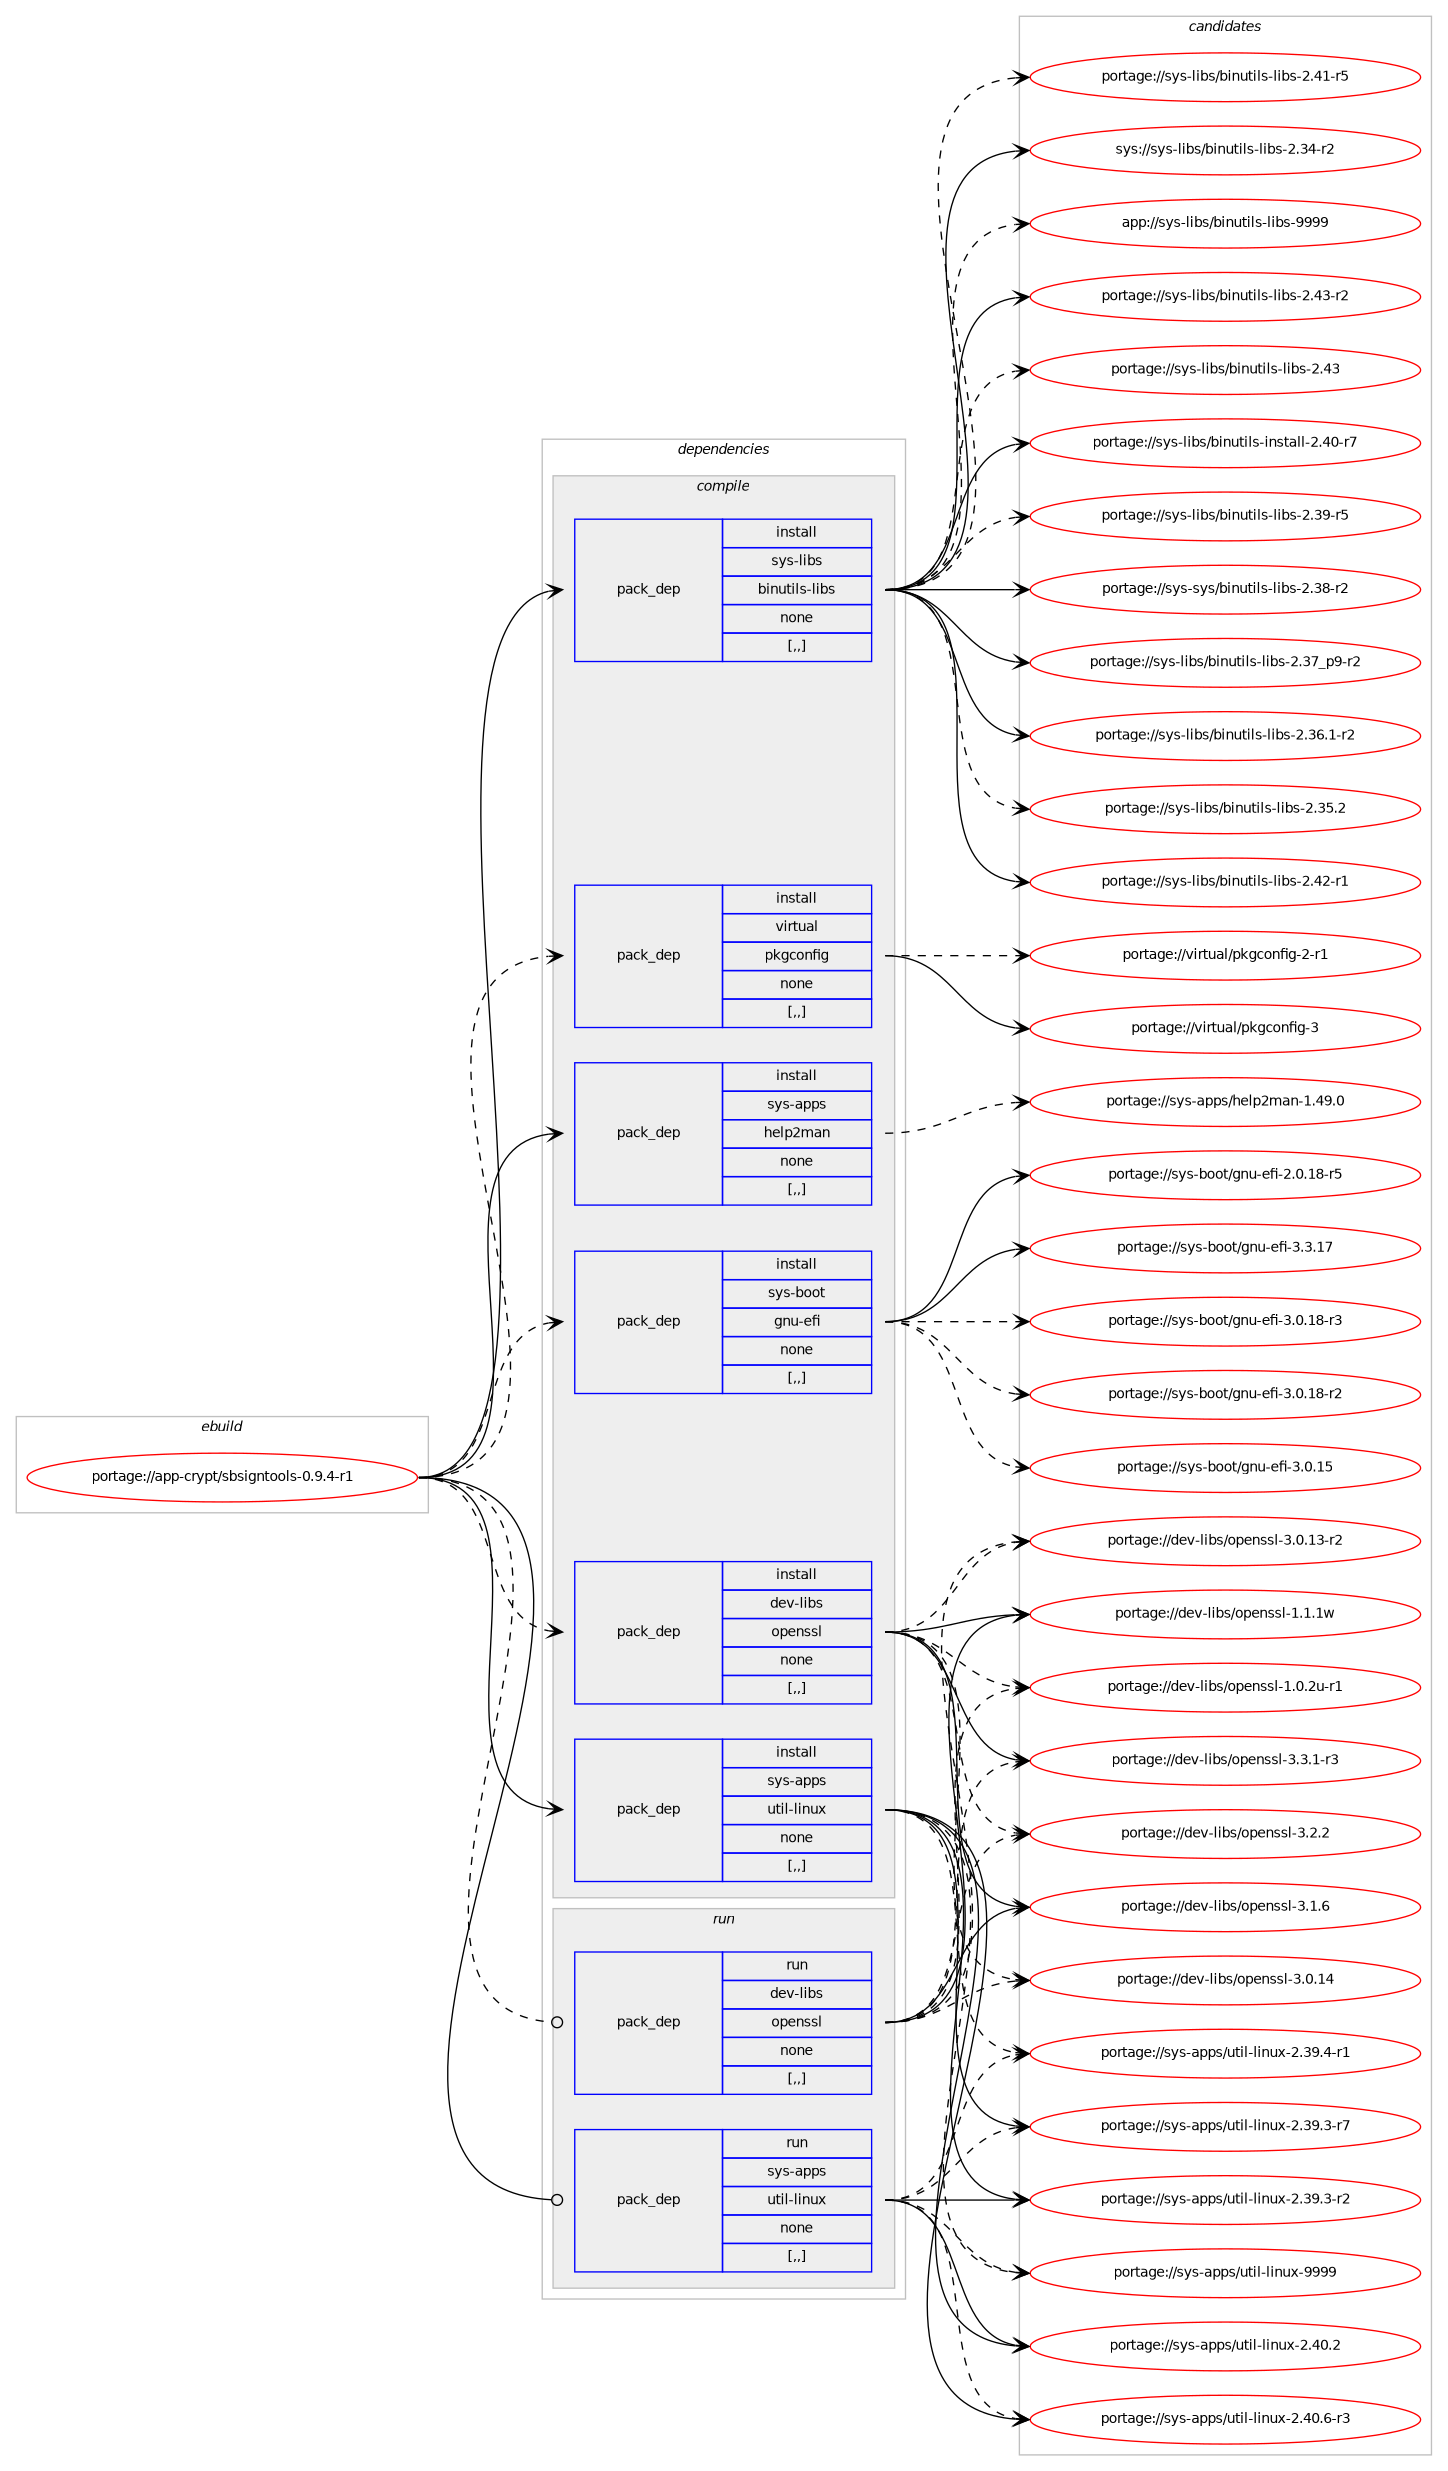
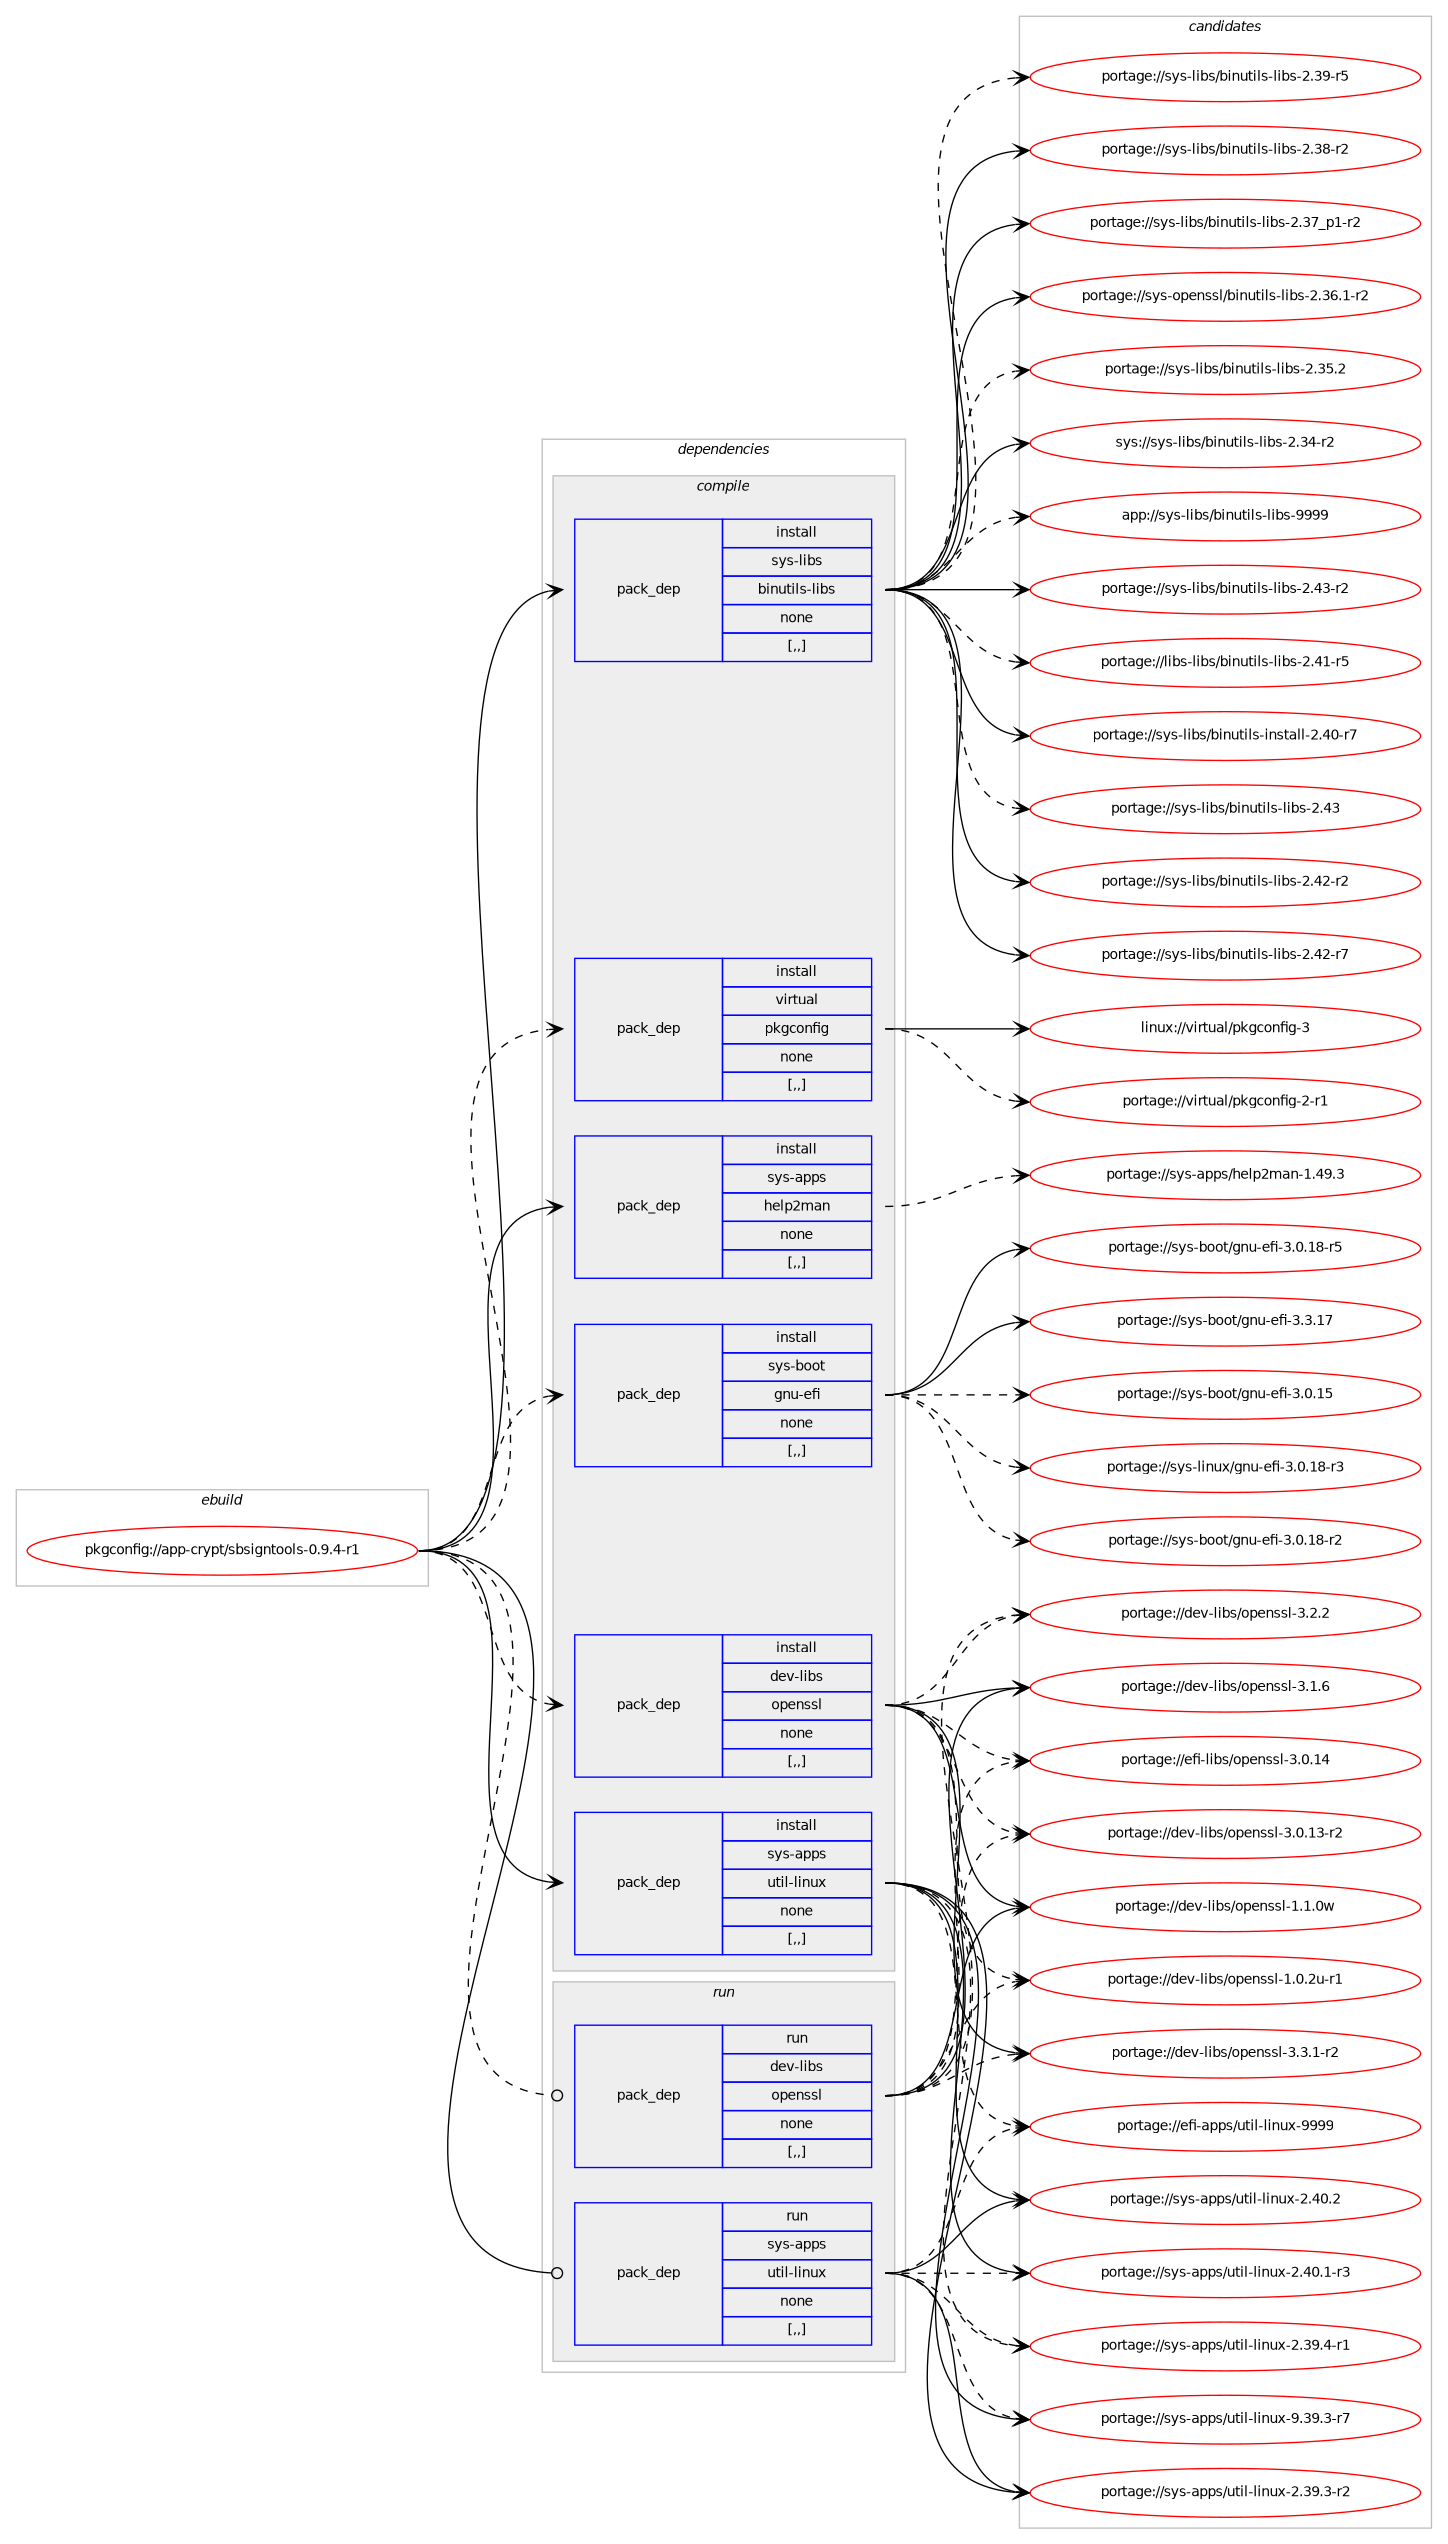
(1225, 77) -> (1225, 663)
(1225, 590) -> (1225, 150)
(1225, 663) -> (1225, 224)
(1225, 736) -> (1225, 297)
none -> (1225, 882)
(1225, 882) -> (1225, 956)
(1225, 1029) -> (1225, 1029)
(1225, 1102) -> (1225, 1175)
(1225, 1175) -> (1225, 1248)
(1225, 1322) -> (1225, 1468)
(222, 1478) -> (222, 1551)
(1225, 1614) -> (1225, 1907)
(1225, 1761) -> (1225, 2054)
(1225, 1980) -> (1225, 1761)
(1225, 2127) -> (1225, 2420)
(1225, 2273) -> (1225, 2127)
(1225, 2420) -> (1225, 2273)
